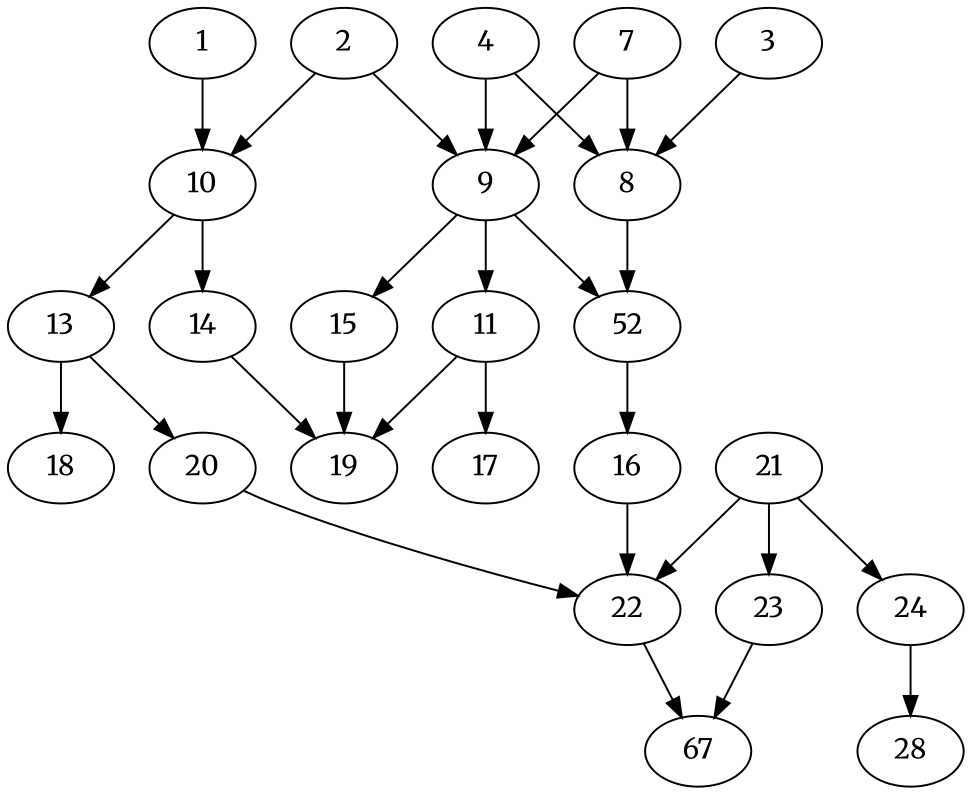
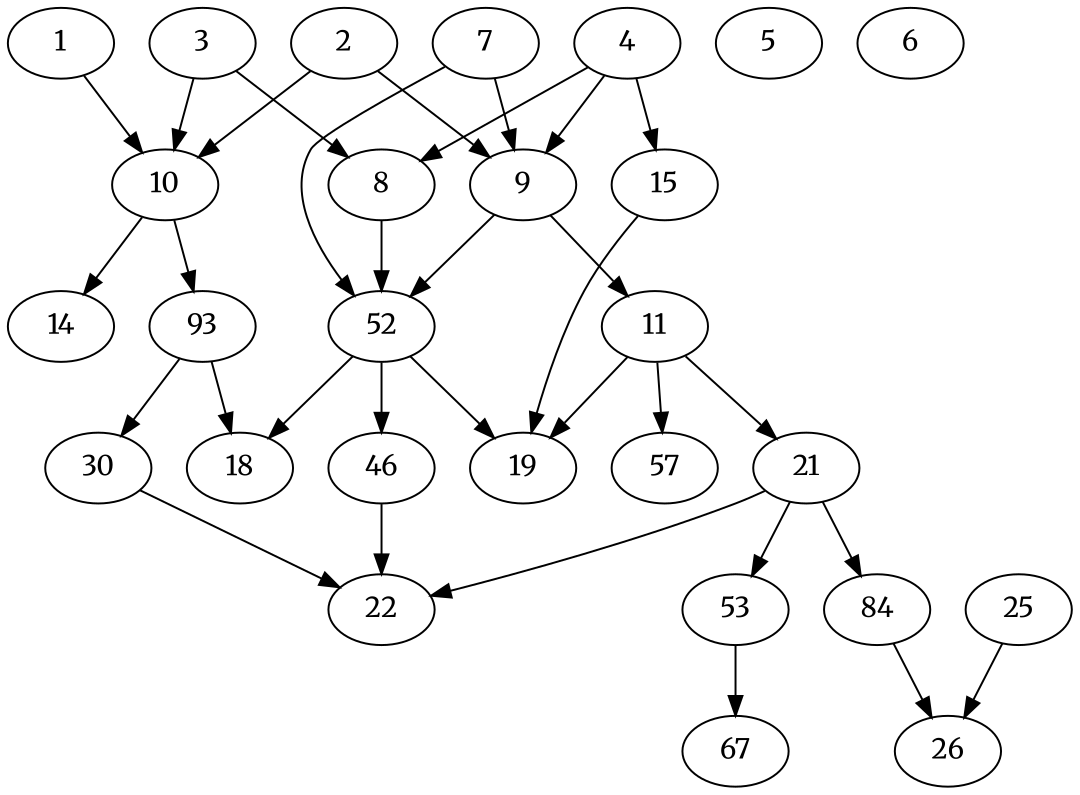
none -> (769, 43)
none -> (911, 43)
none -> (186, 104)
(627, 104) -> (311, 149)
(422, 249) -> (643, 104)
(61, 326) -> (203, 326)
(266, 390) -> (445, 390)
none -> (318, 390)
none -> (723, 391)
(203, 468) -> (98, 468)
(486, 468) -> (665, 468)
(627, 468) -> (382, 468)
(769, 610) -> (736, 610)
(911, 610) -> (877, 610)
none -> (1019, 610)
(658, 672) -> none
(911, 751) -> (948, 751)
